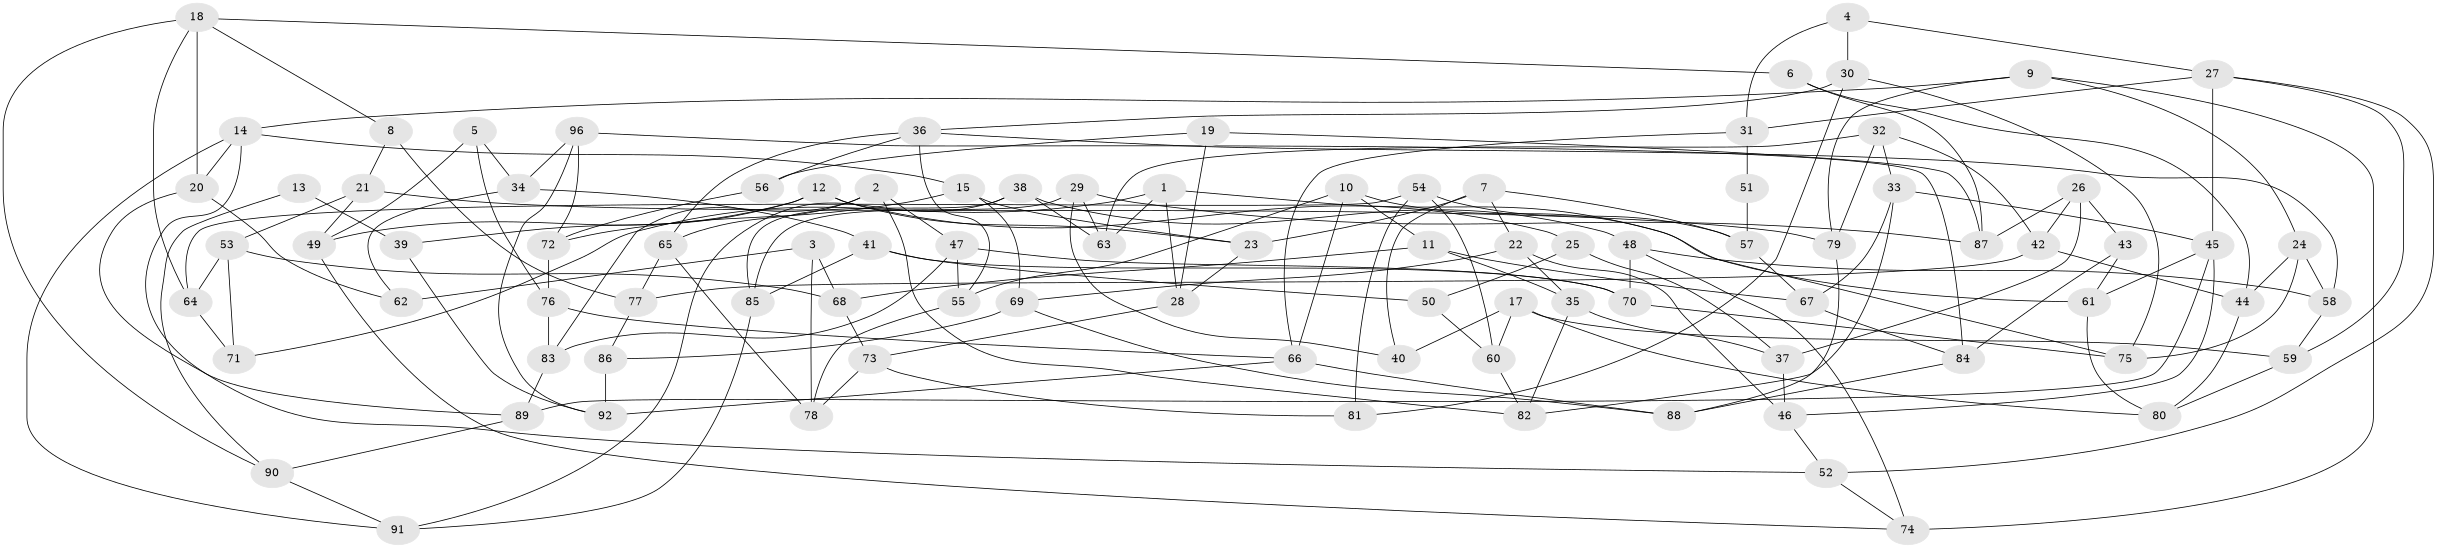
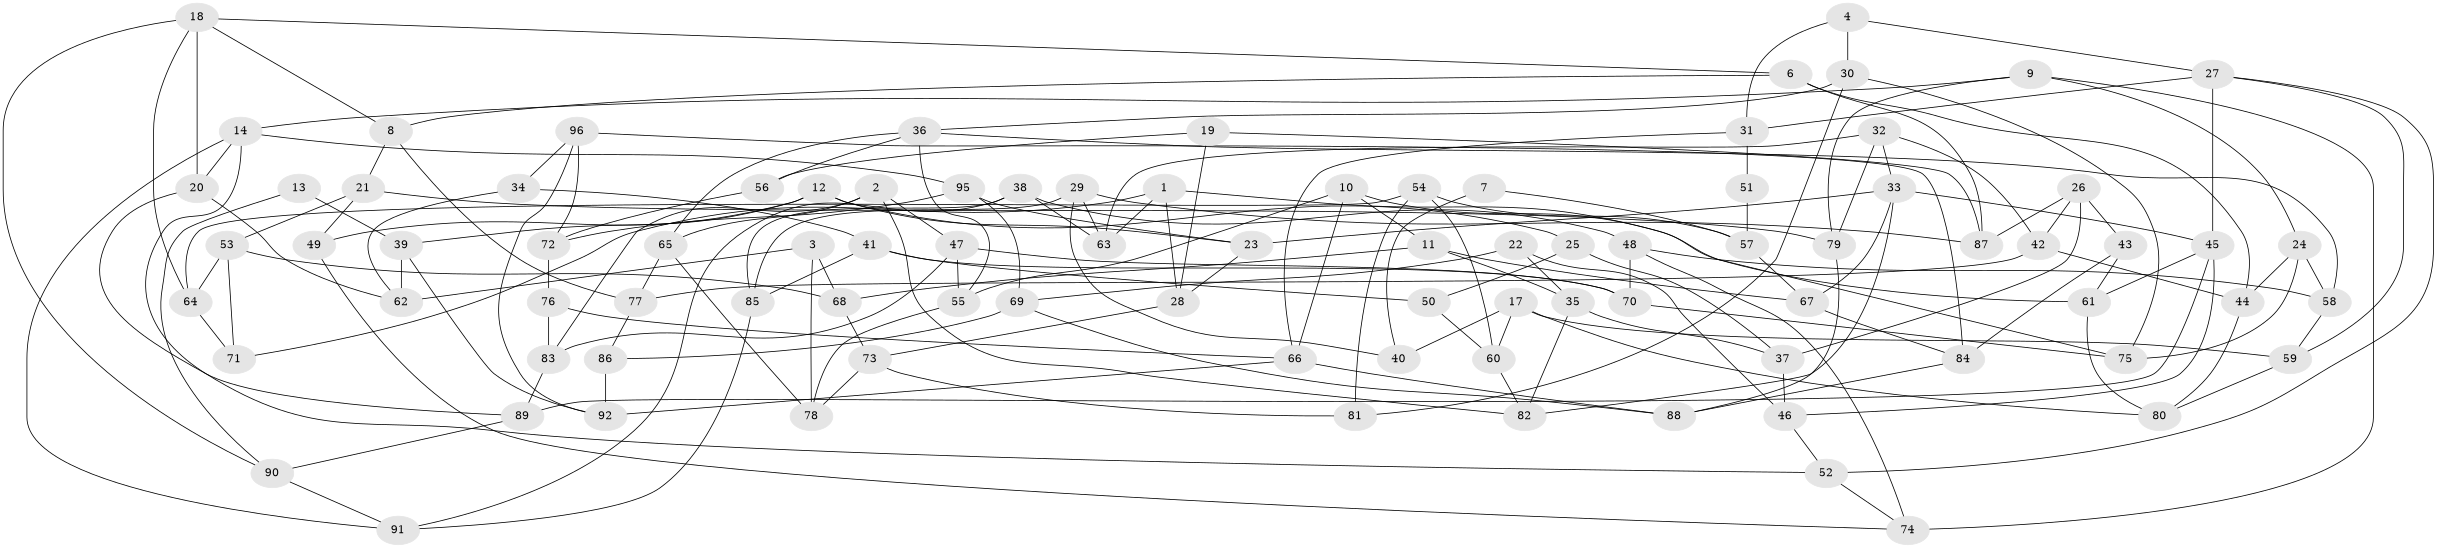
none -> (1089, 84)
(475, 131) -> none
(963, 188) -> (963, 188)
(1500, 217) -> none
(1346, 227) -> (1664, 212)
none -> (401, 276)
